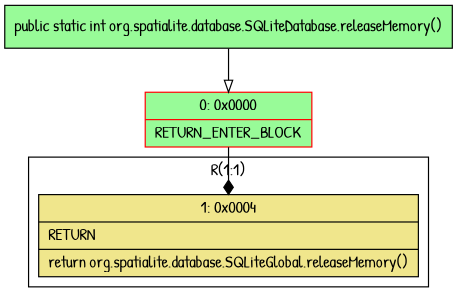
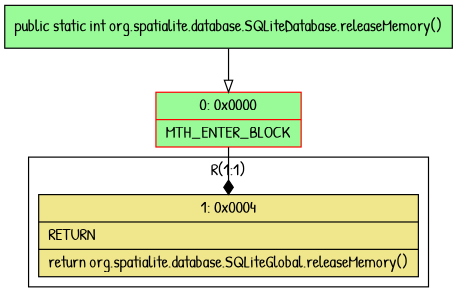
(229, 133) -> (229, 133)
